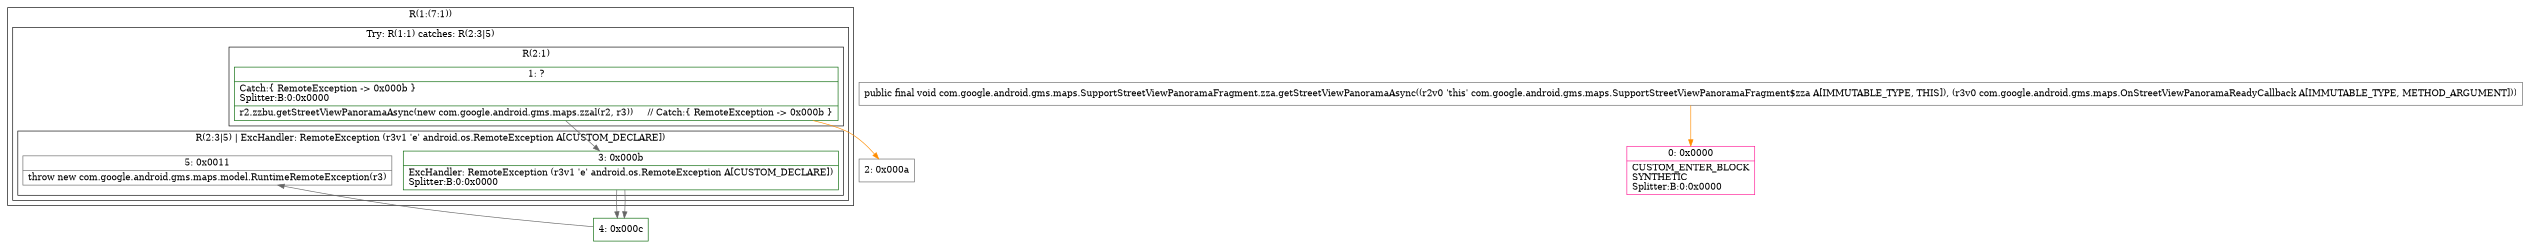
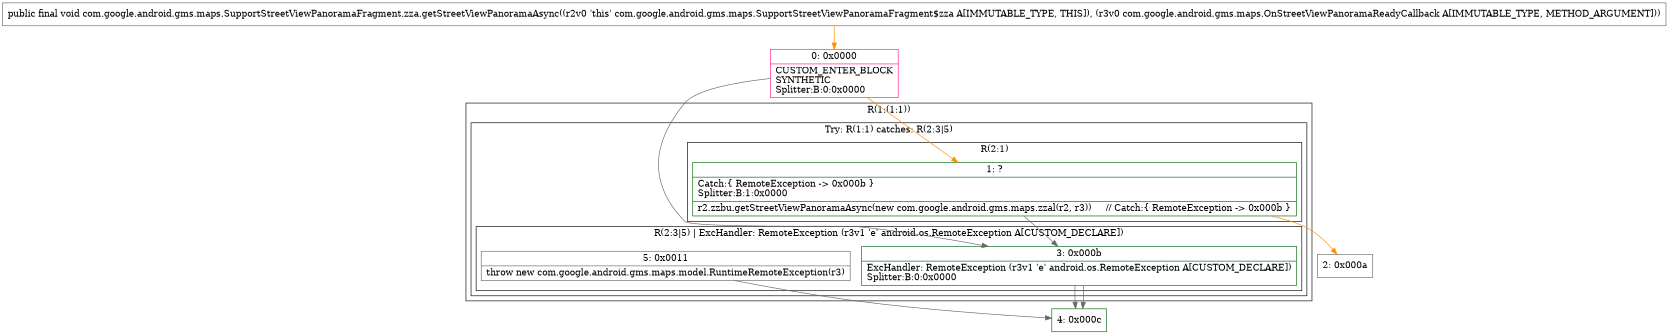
(431, 15) -> (889, 110)
(285, 98) -> (743, 194)
none -> (910, 128)
(438, 211) -> (889, 305)
none -> (676, 211)
